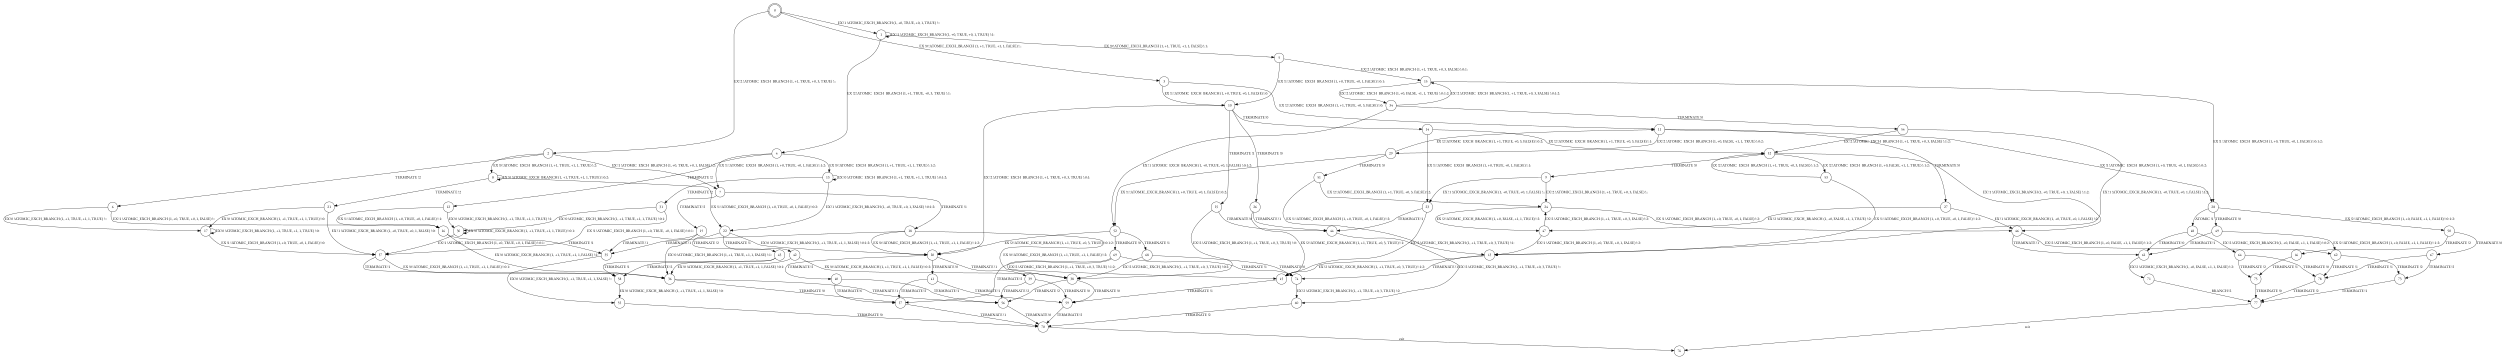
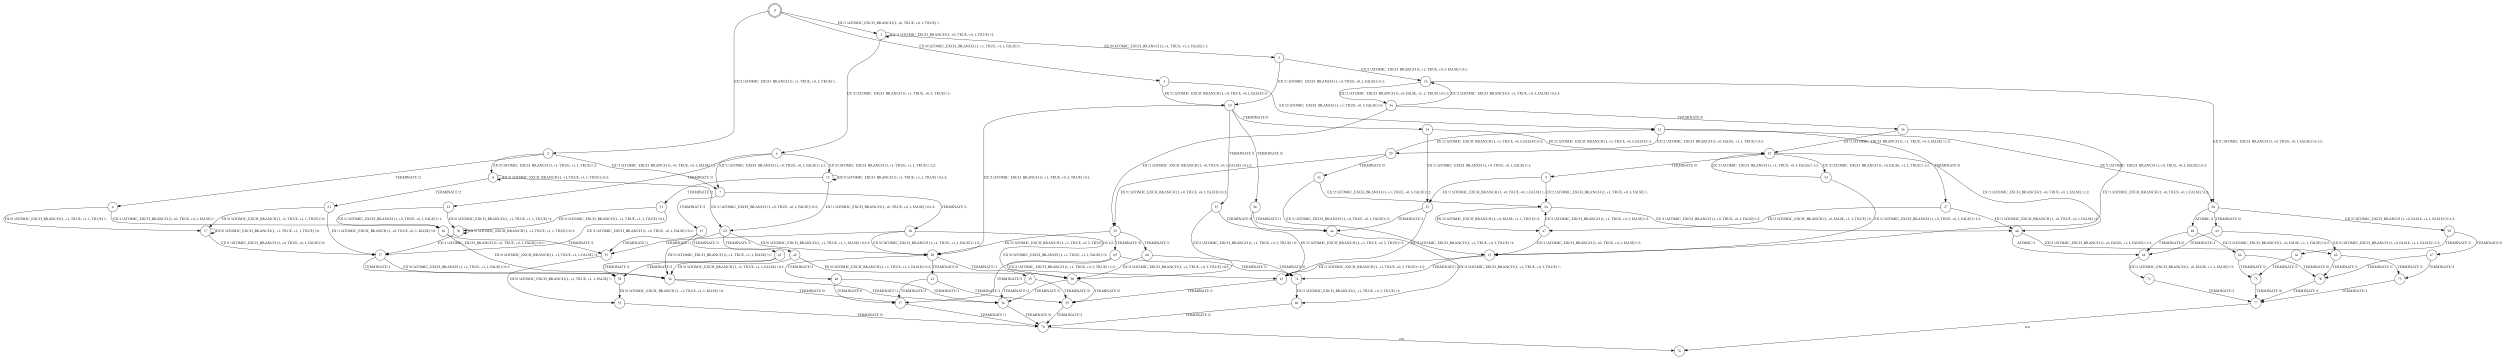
(2026, 243) -> (2026, 243)
(2222, 291) -> (2222, 291)
